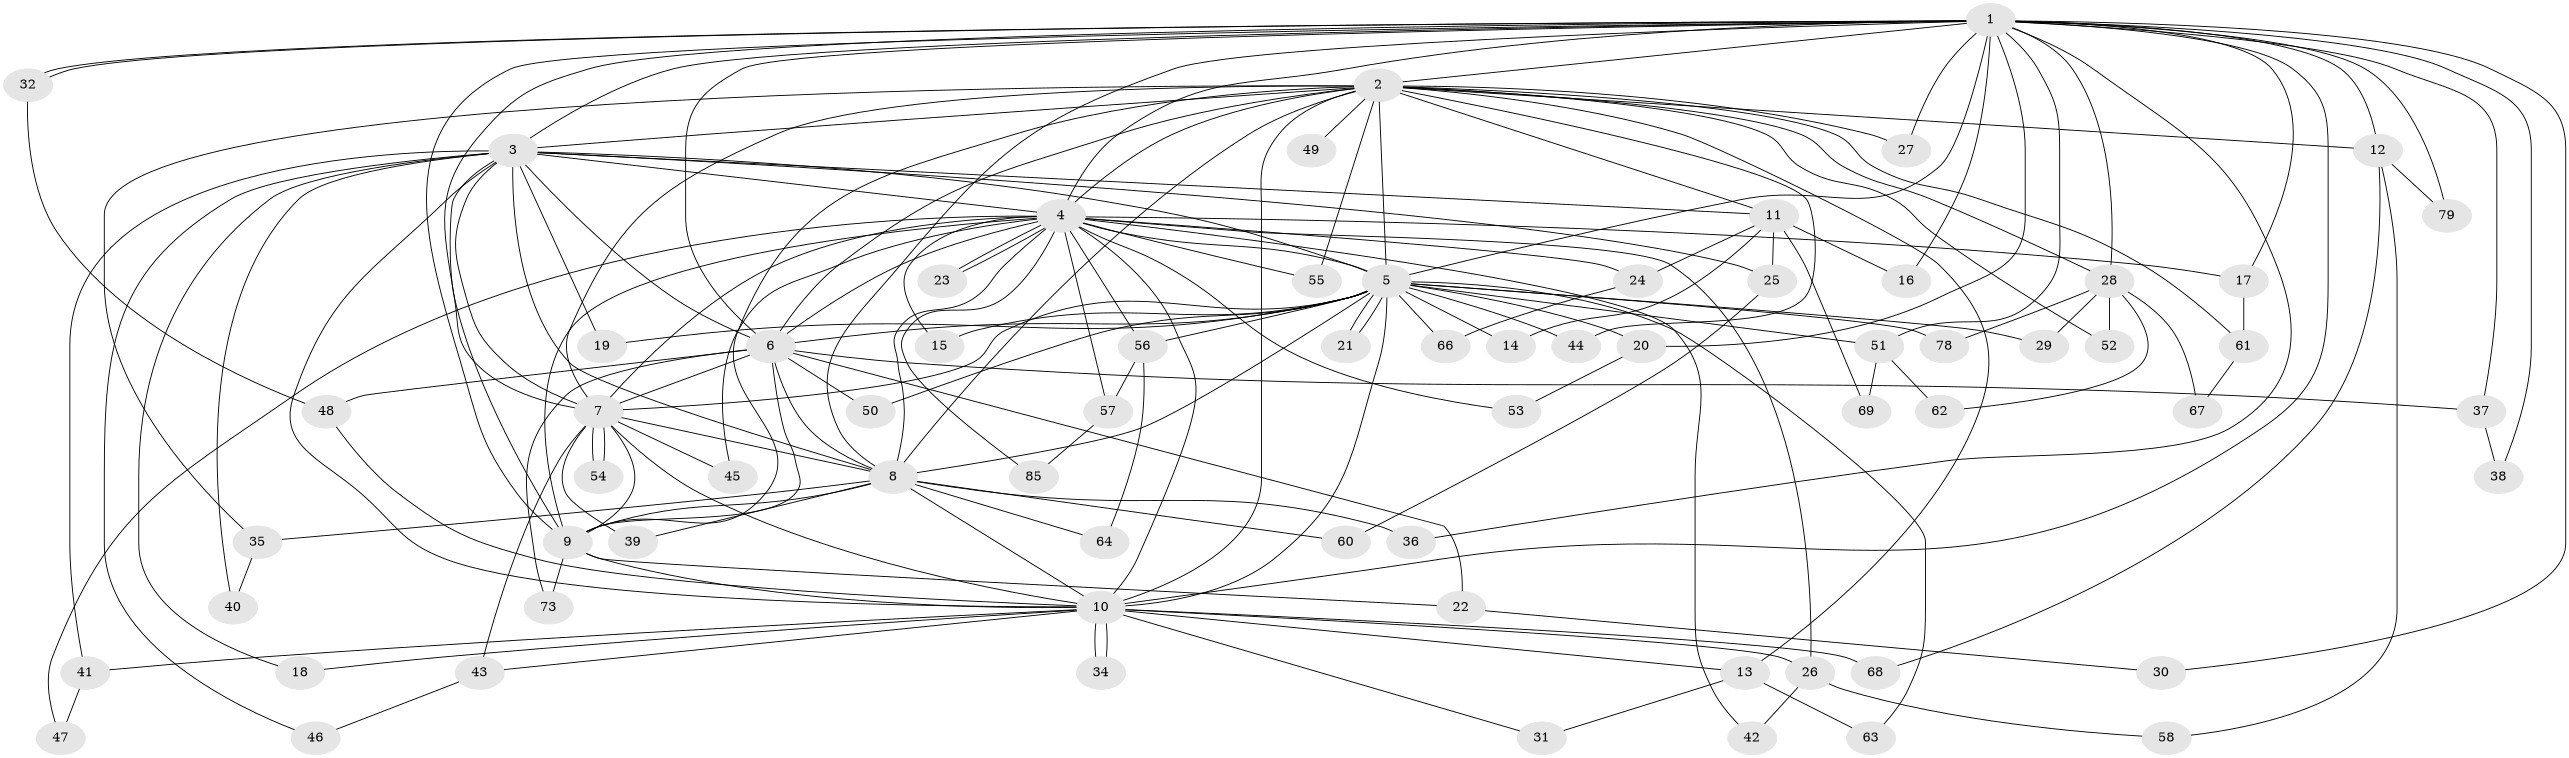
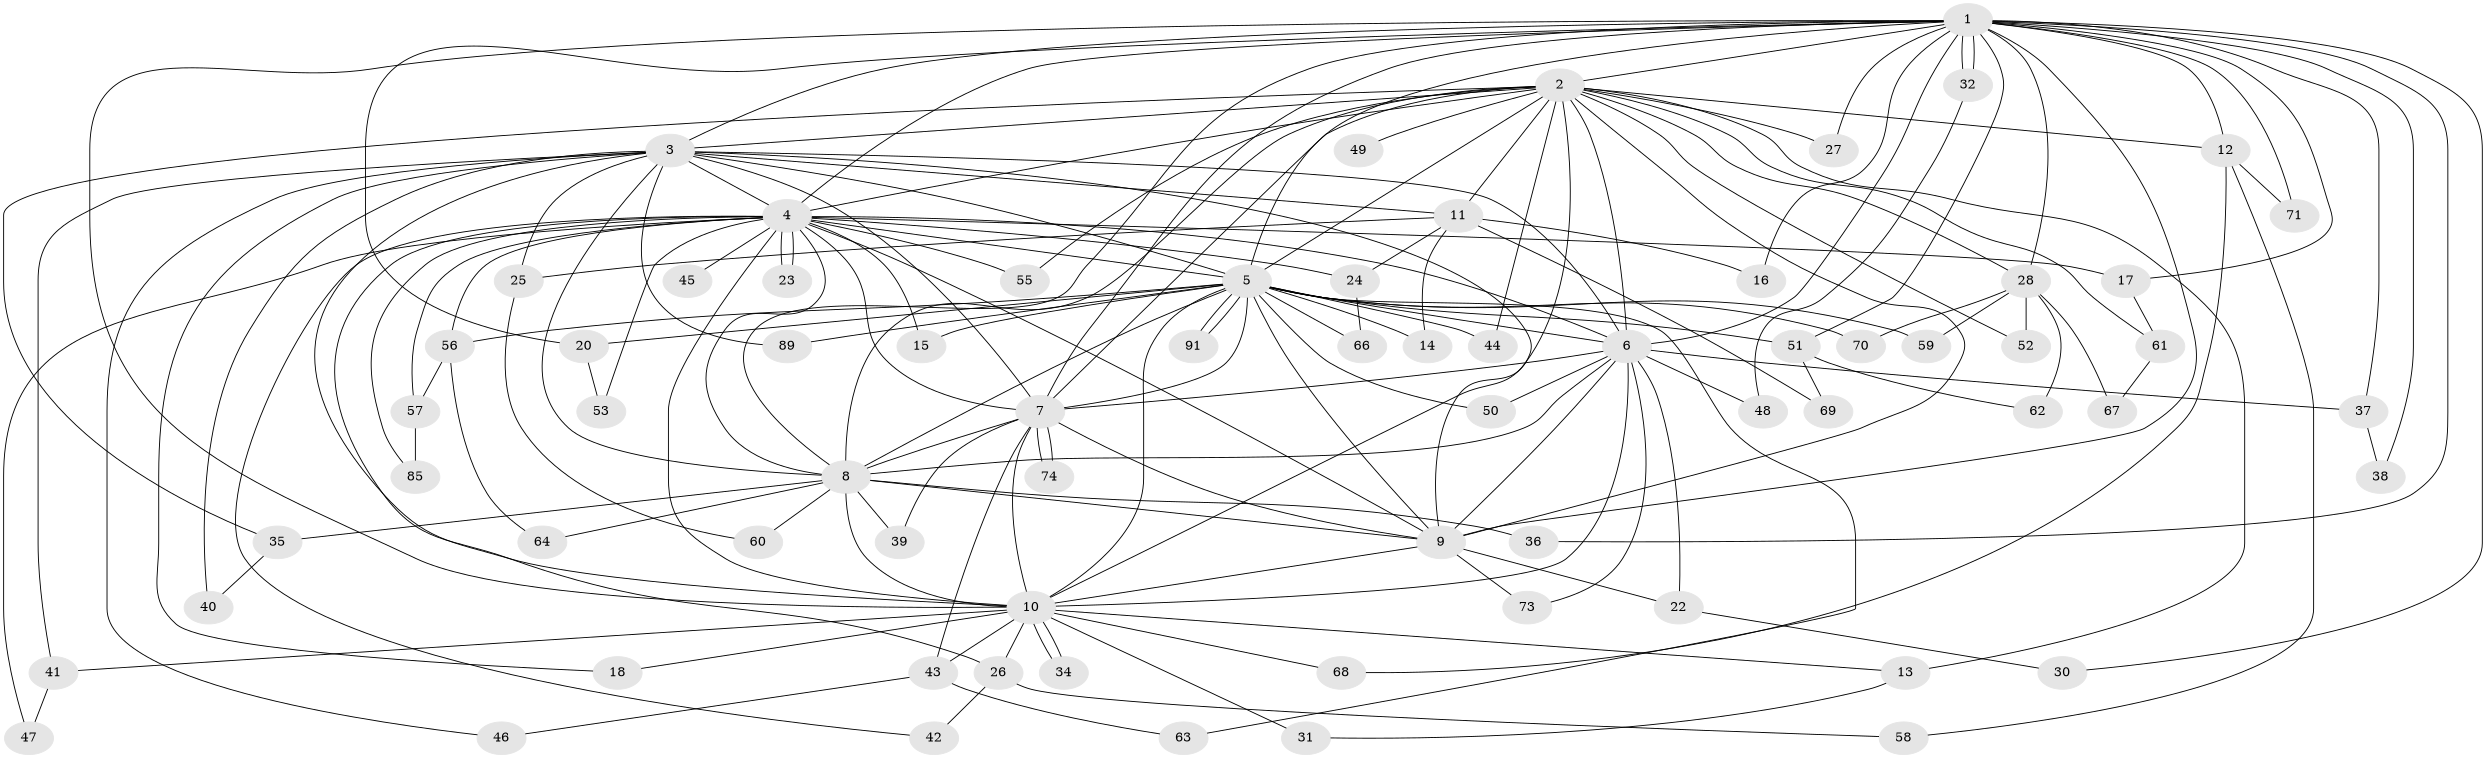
(2447, 216) -> (2295, 216)
(602, 346) -> (787, 346)
(1346, 346) -> (1194, 346)
(1944, 346) -> (1861, 346)
(2044, 346) -> (1926, 346)
none -> (1332, 419)
(666, 444) -> none
(599, 477) -> (1049, 477)
(644, 577) -> (1418, 587)
(1808, 706) -> (1055, 714)
